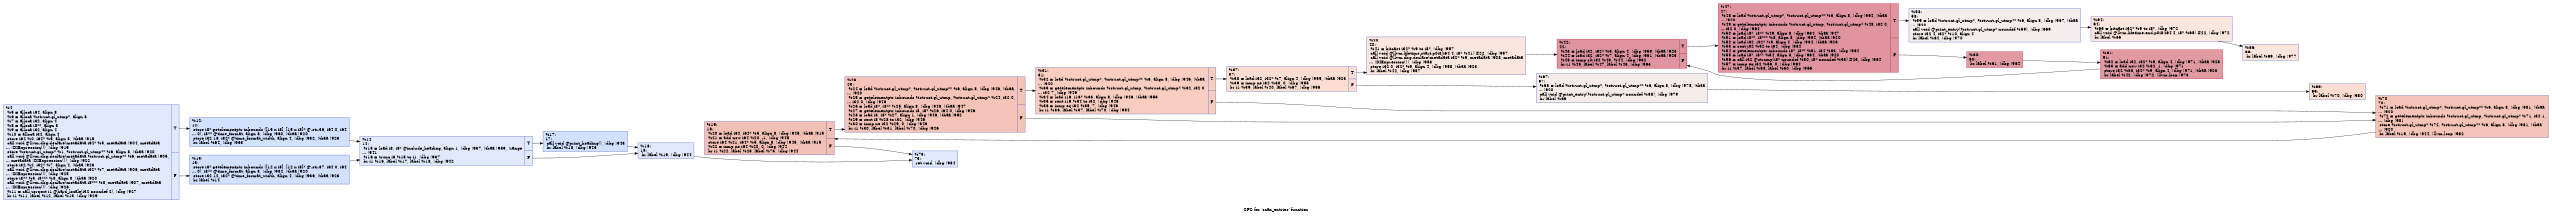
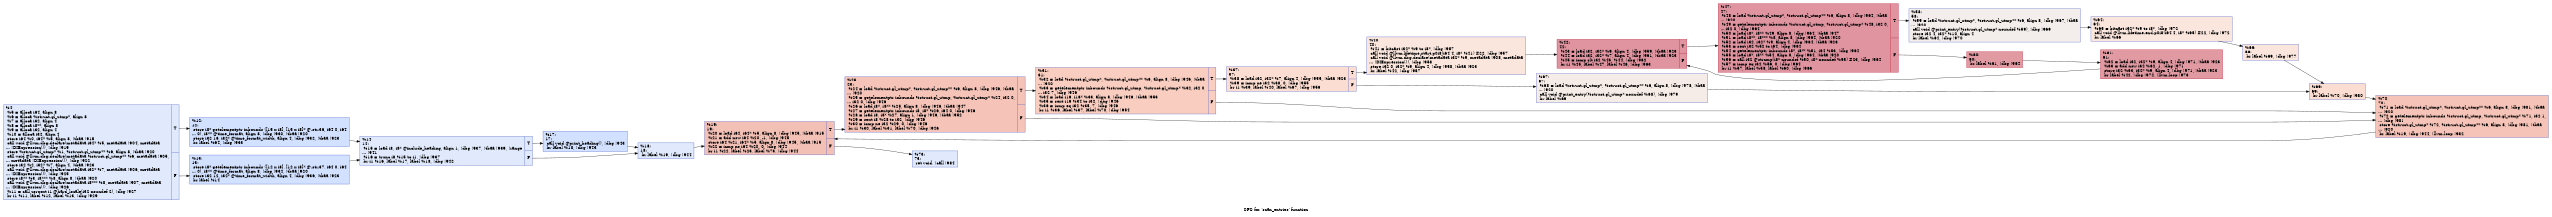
none -> (2303, 71)
none -> (2369, 98)
(801, 162) -> (698, 147)
(935, 163) -> (935, 163)
